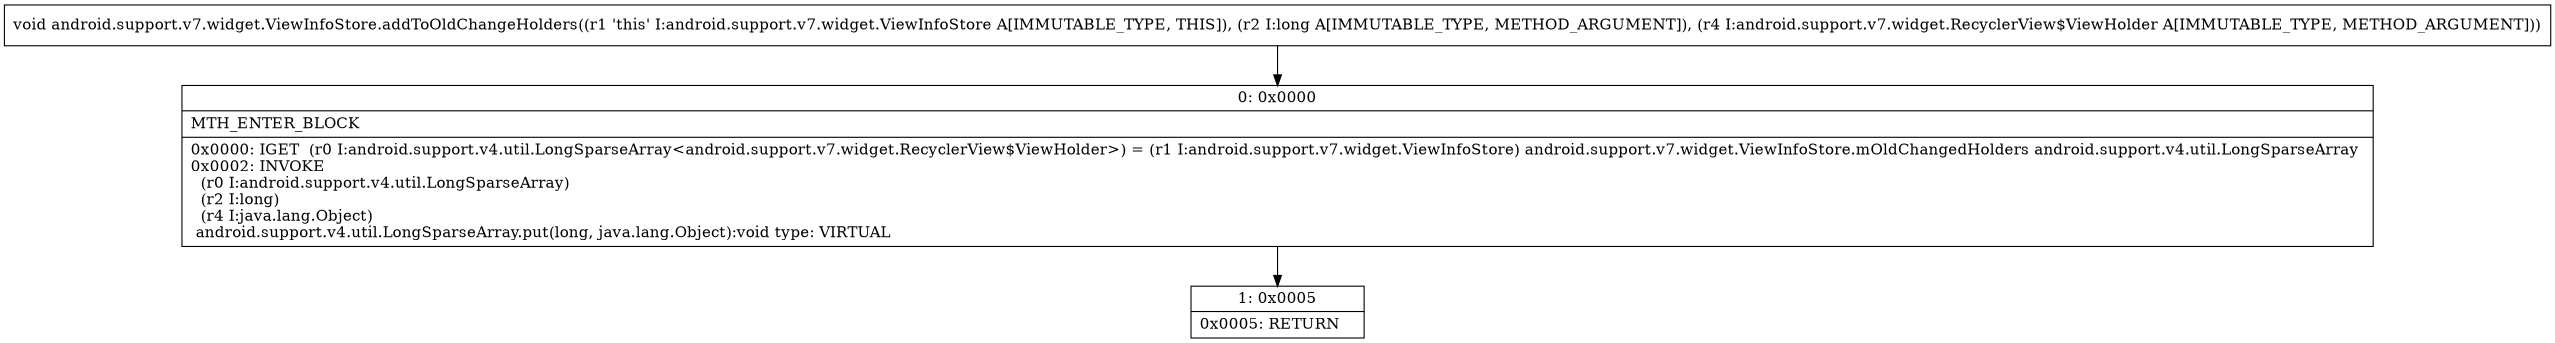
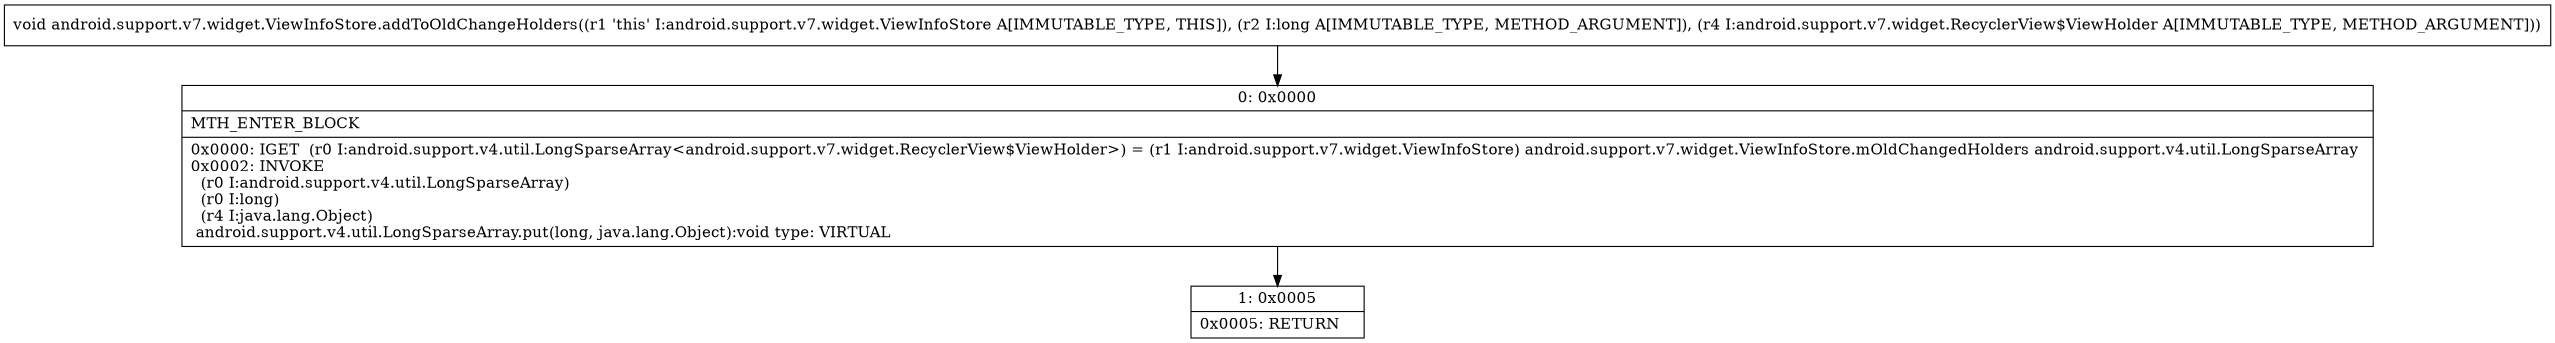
(235, 200) -> (235, 200)
